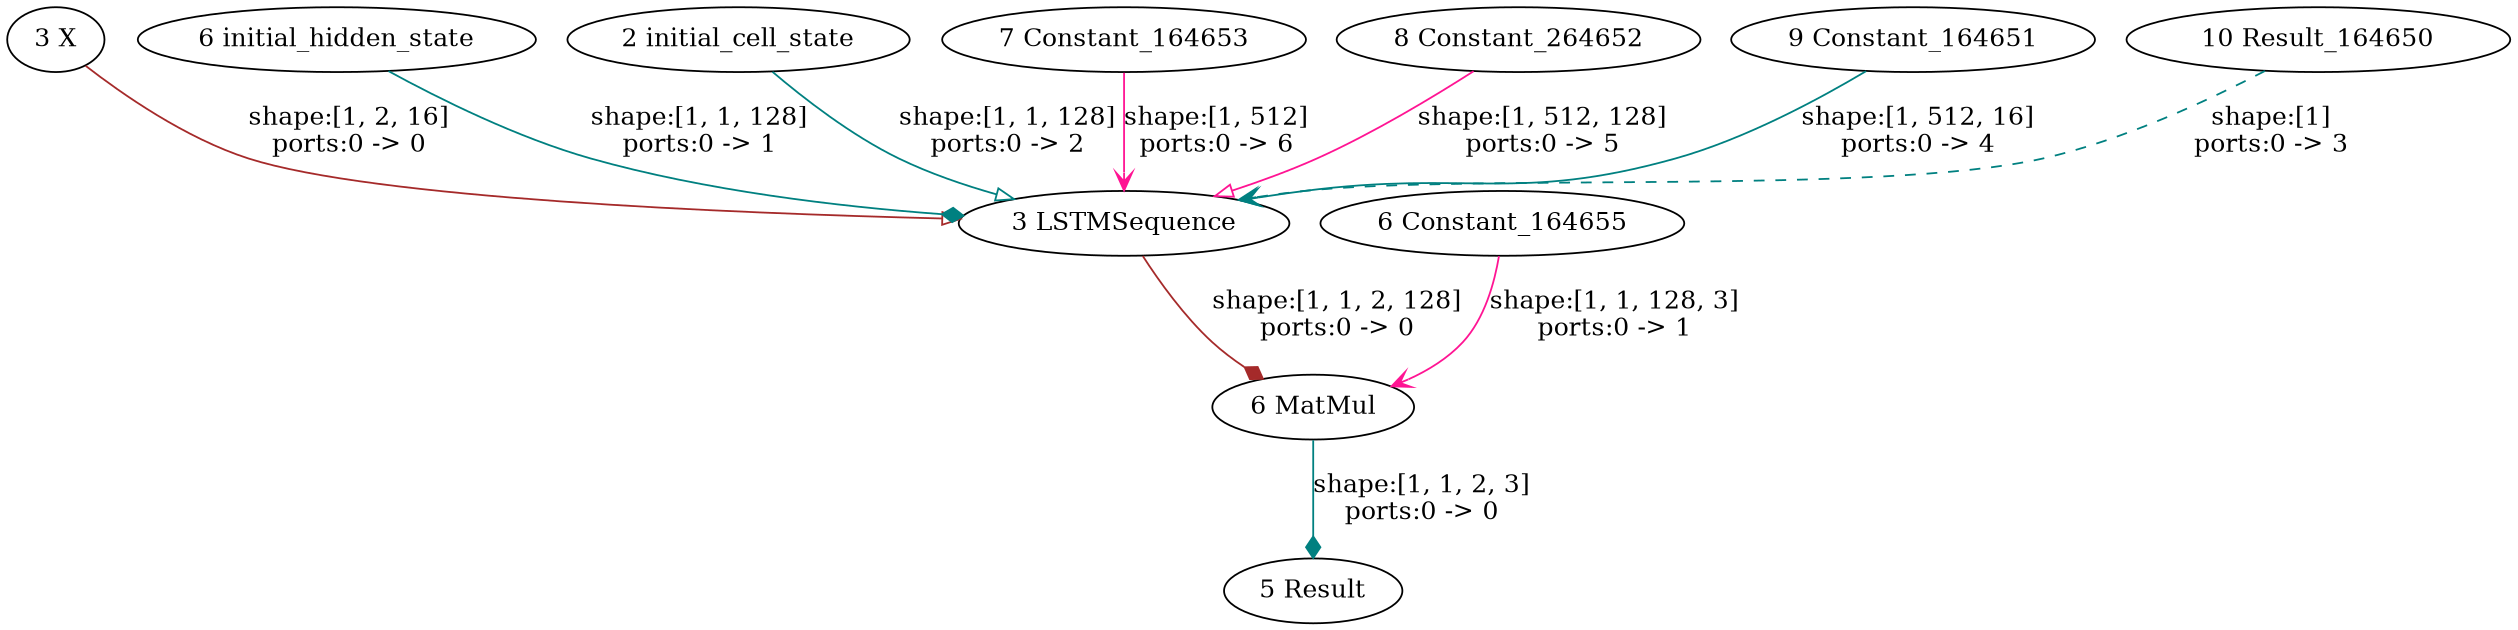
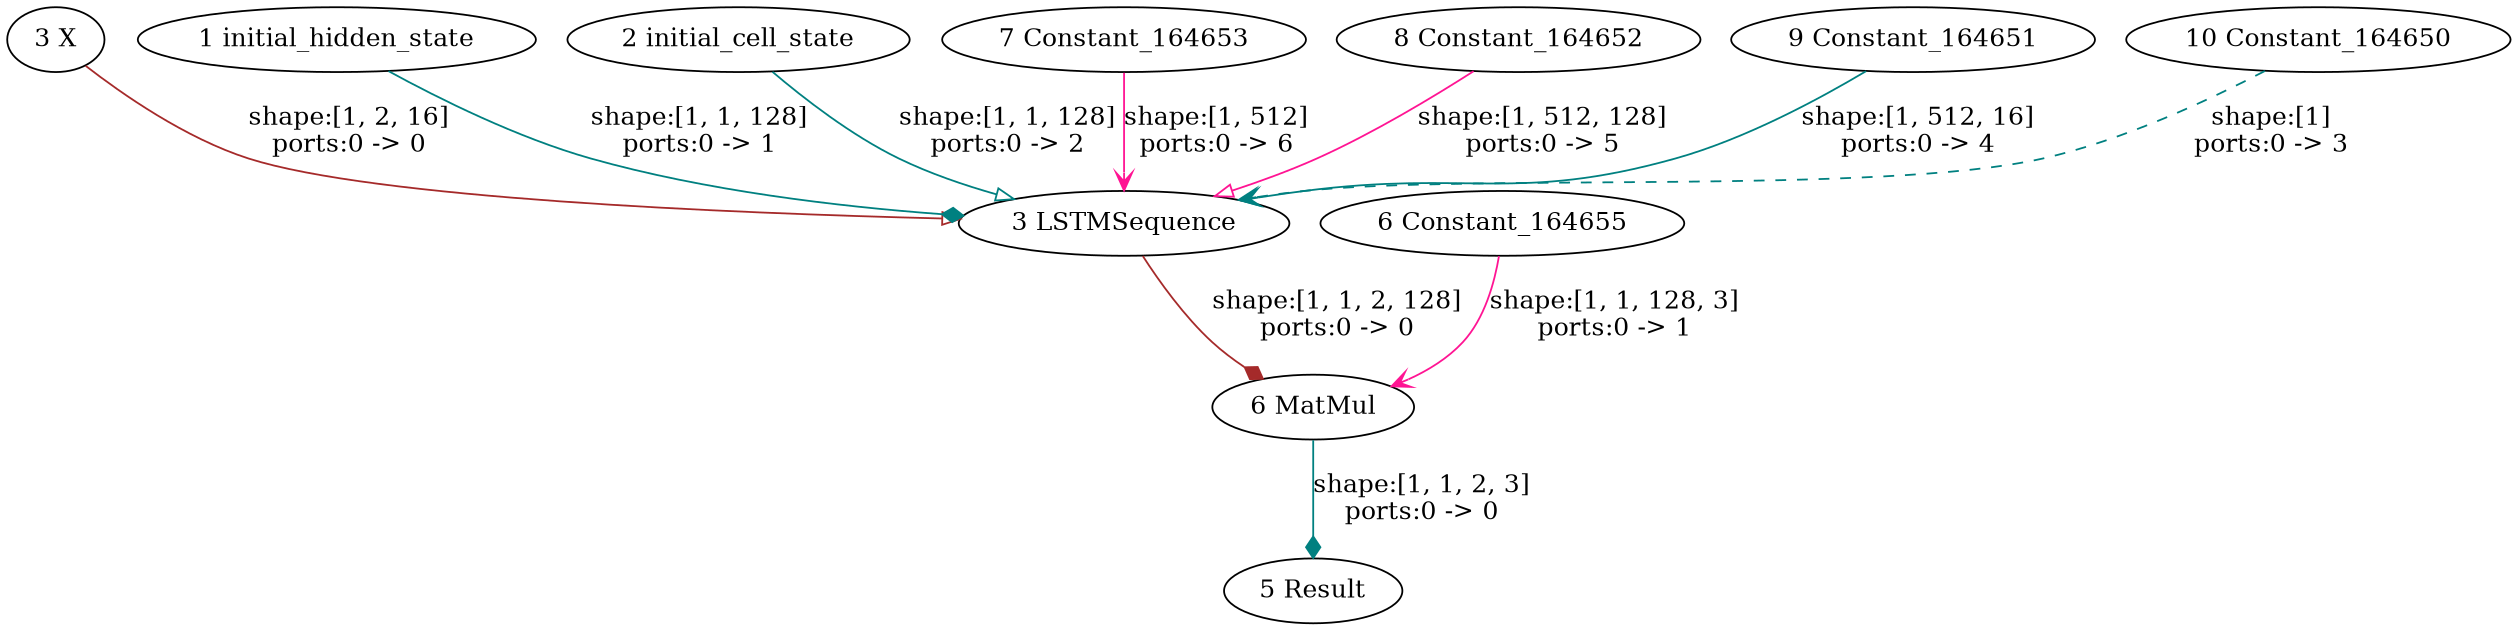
(337, 40) -> (337, 40)
(1519, 40) -> (1519, 40)
(2318, 40) -> (2318, 40)
